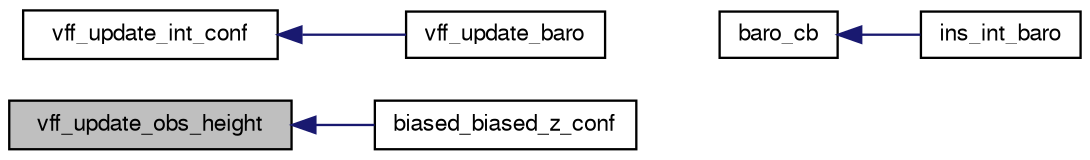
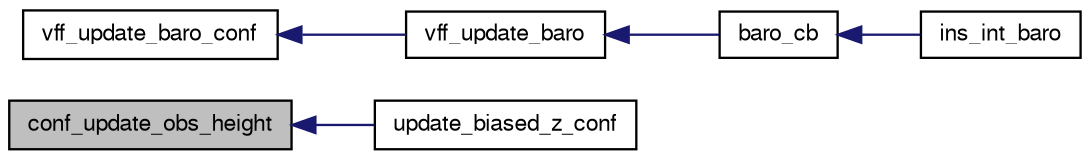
(150, 35) -> (150, 35)
none -> (674, 35)
(150, 125) -> (150, 125)
(506, 125) -> (506, 125)
